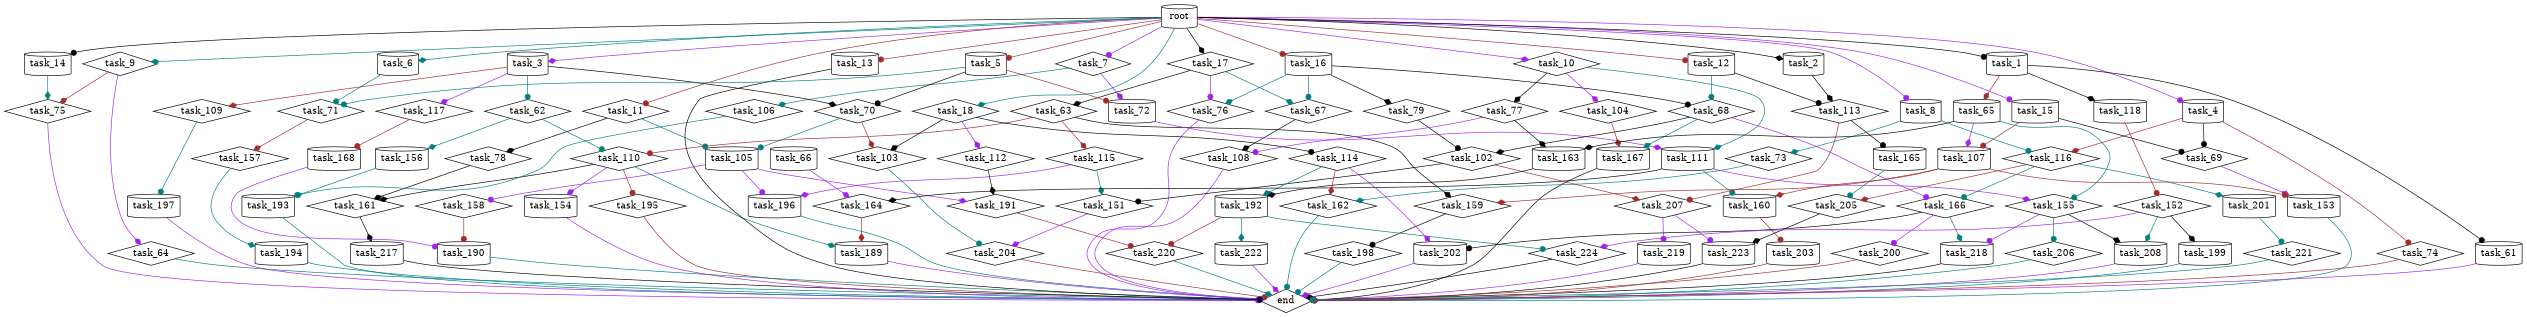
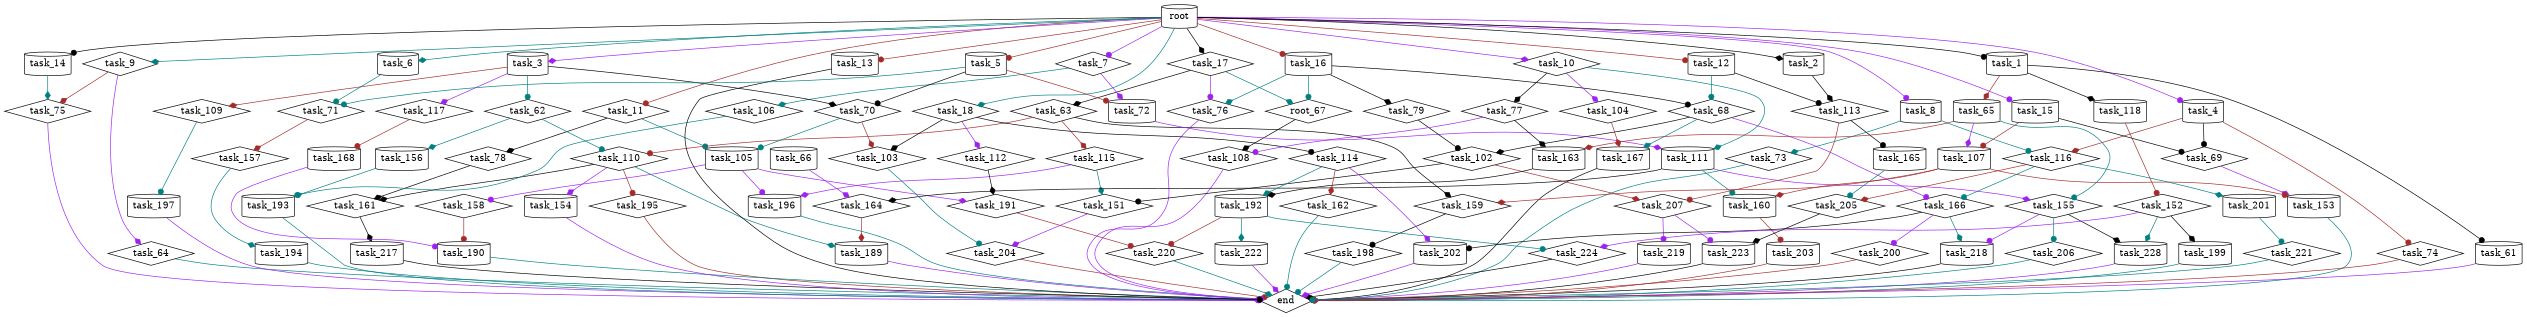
(1308, 111) -> (1308, 111)
(1773, 136) -> (1773, 136)
(1595, 183) -> (1532, 235)
(2141, 253) -> (2141, 253)
